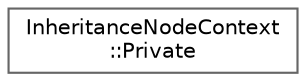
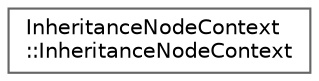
(153, 41) -> (159, 41)
